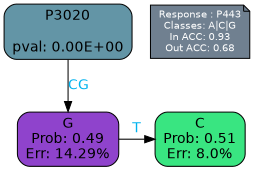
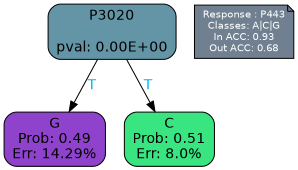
(79, 85) -> (92, 85)
(132, 139) -> (138, 81)
